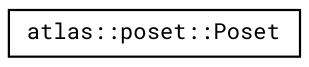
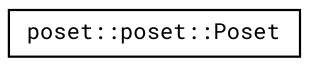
(154, 33) -> (154, 33)
